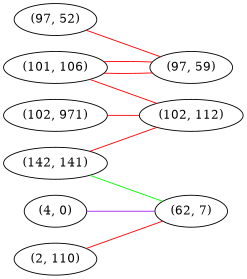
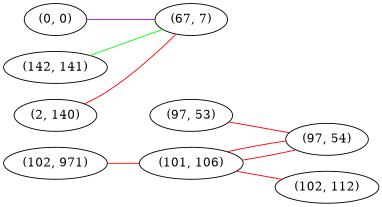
(55, 20) -> (191, 115)
(191, 67) -> (327, 139)
(123, 115) -> (123, 163)
(123, 139) -> none
(55, 211) -> (55, 20)
(191, 211) -> (191, 20)
(55, 259) -> (55, 115)
